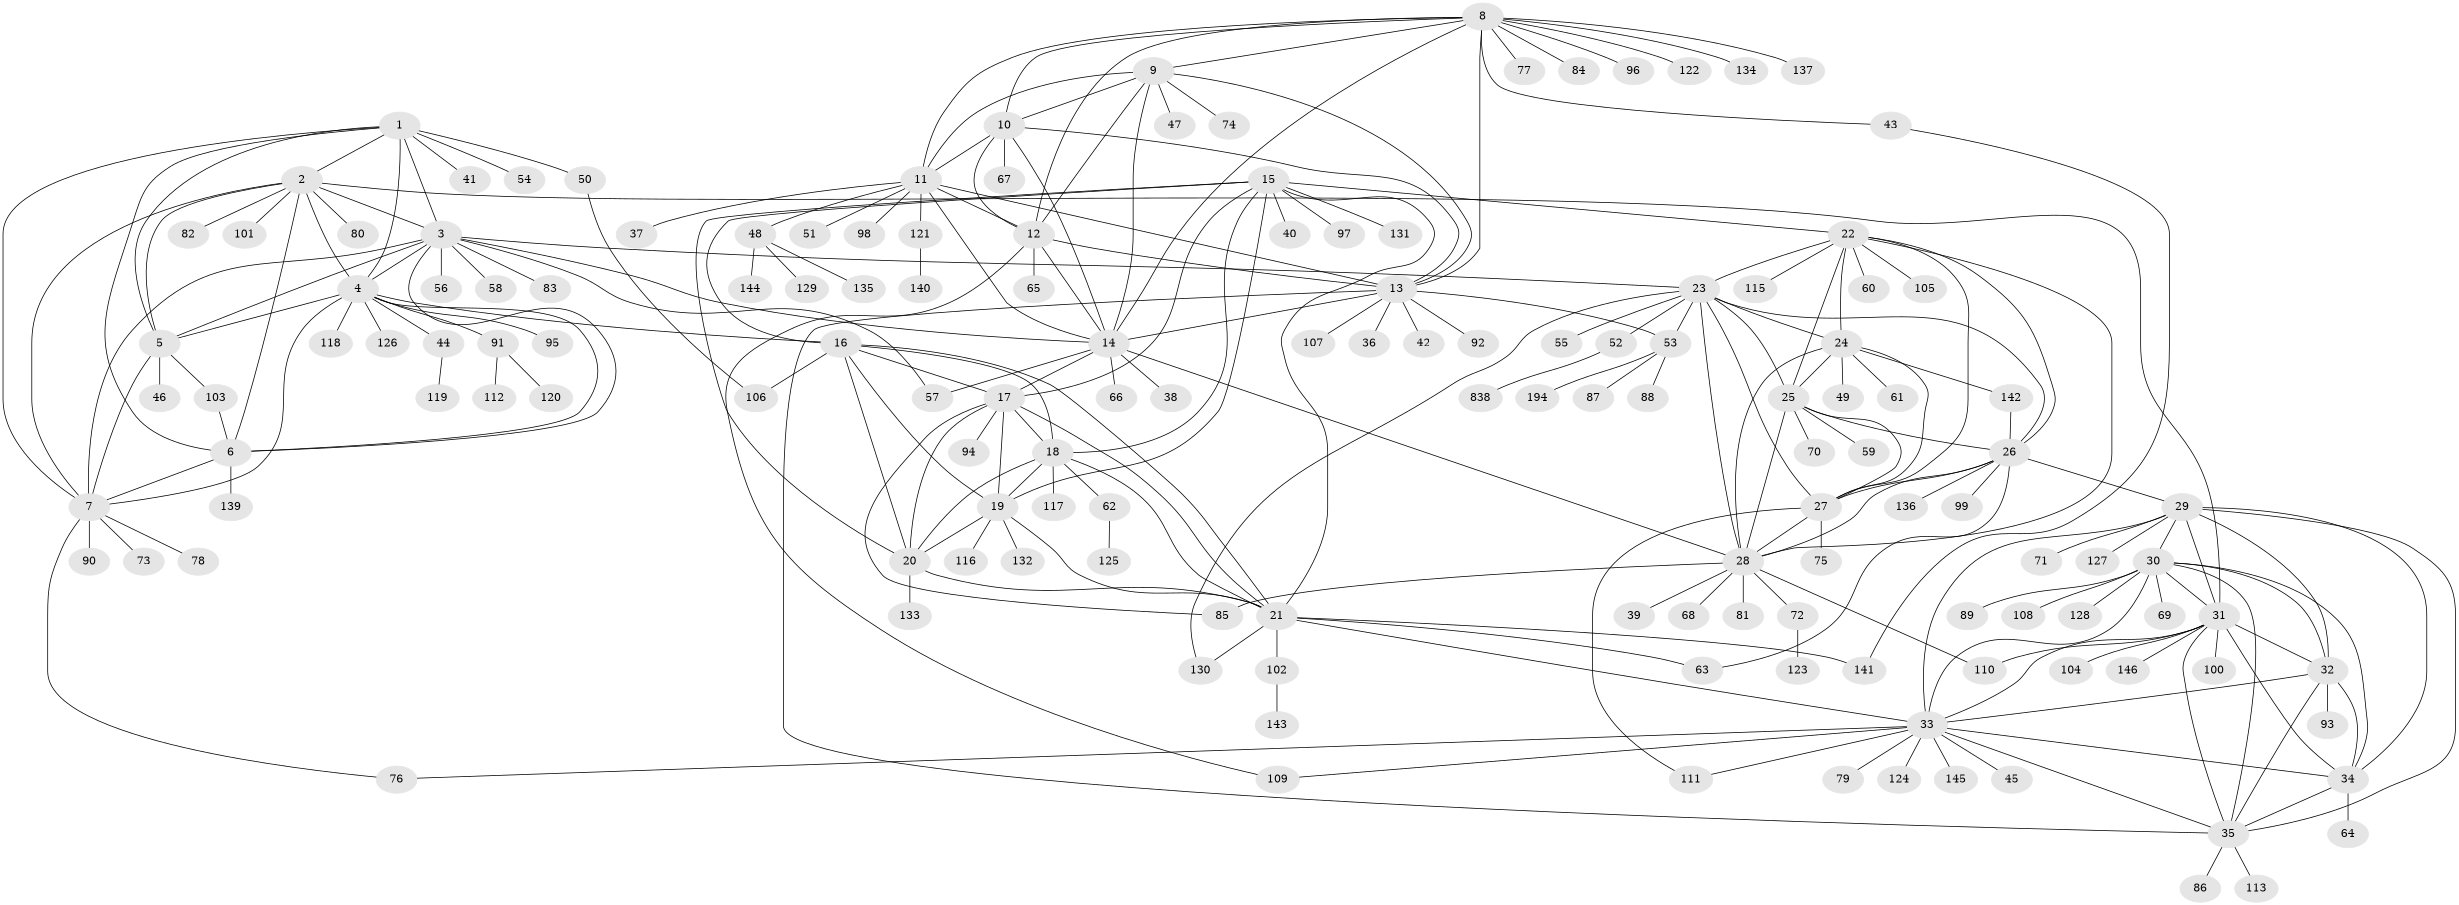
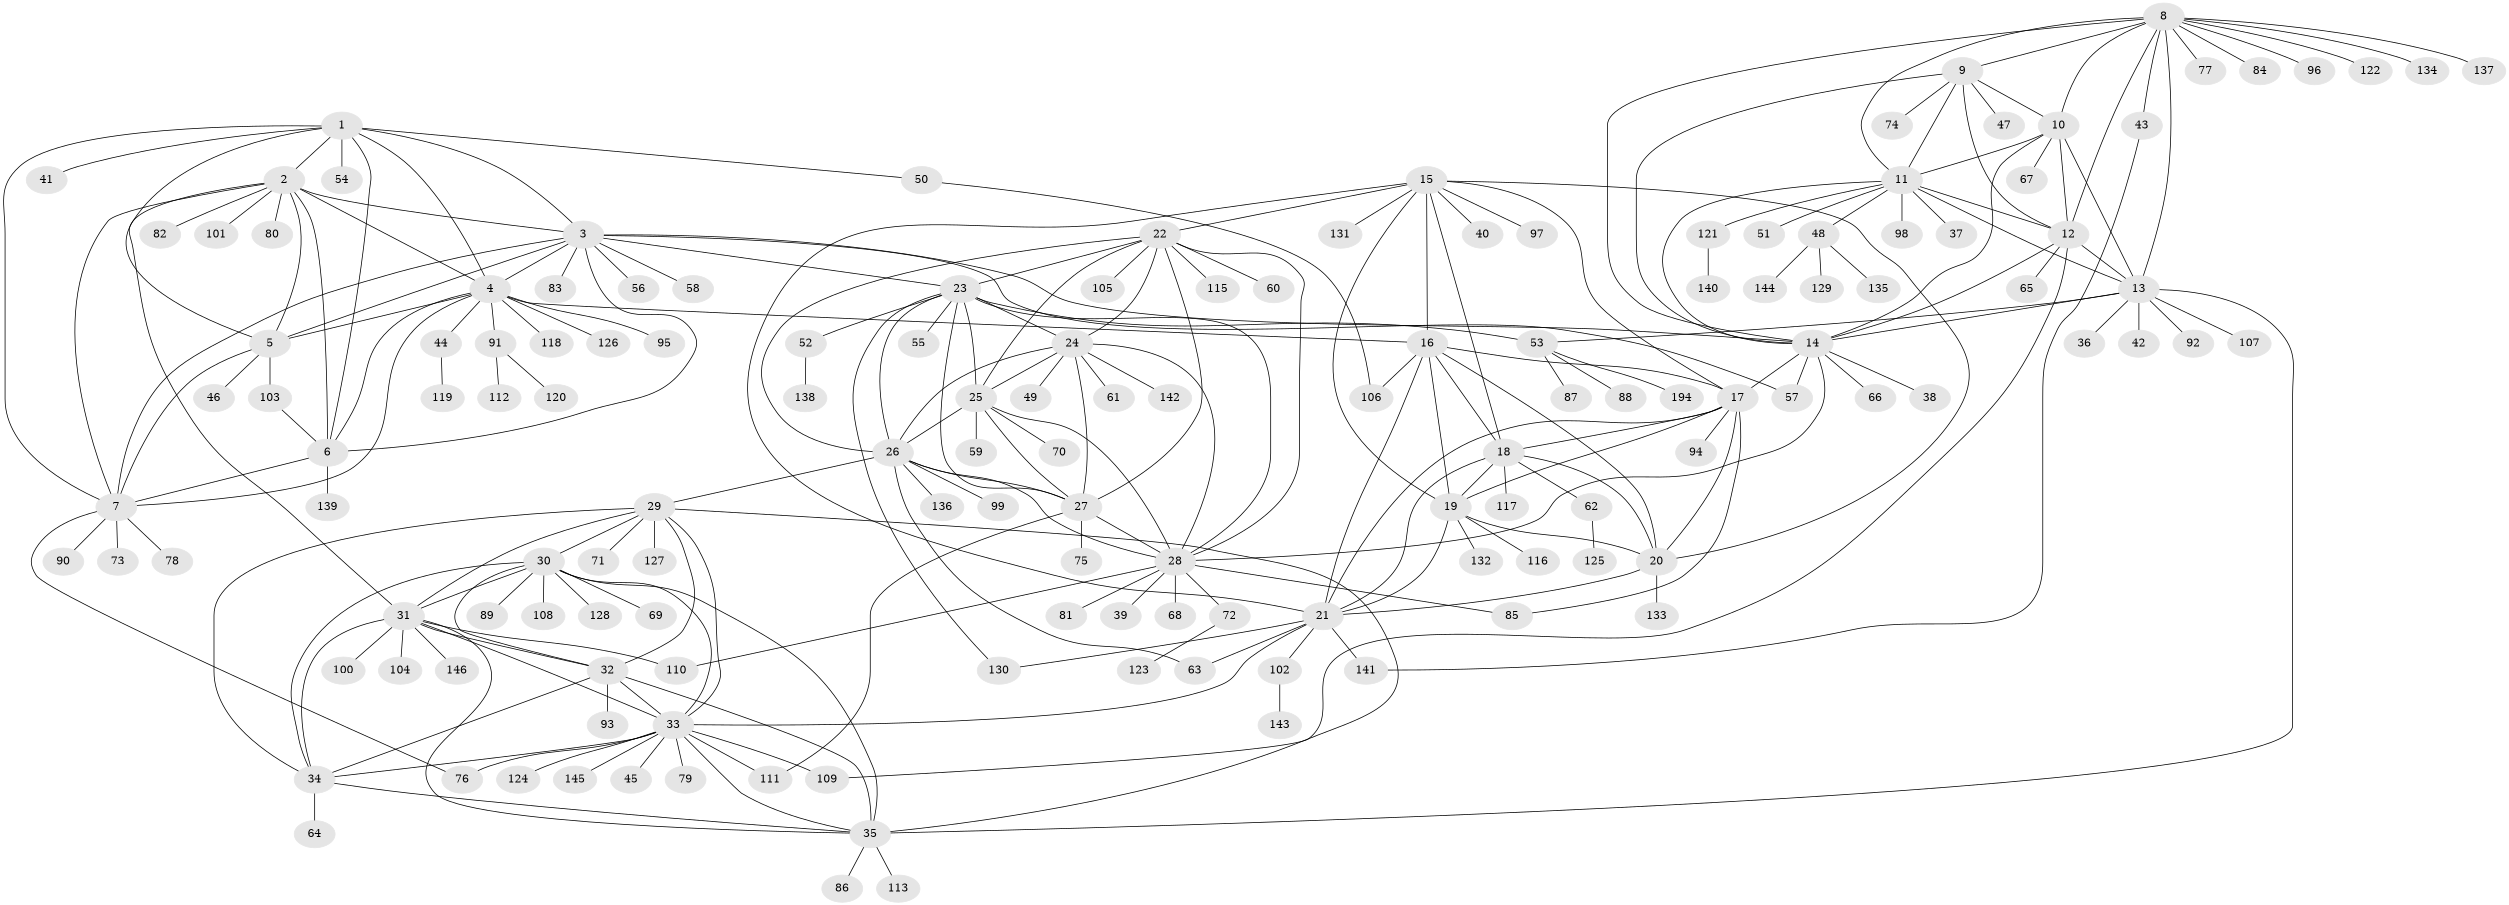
(1378, 138) -> none
(1481, 398) -> (805, 398)
(2010, 425) -> (965, 375)
